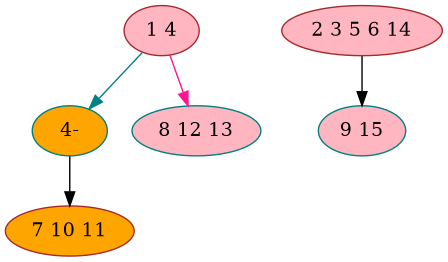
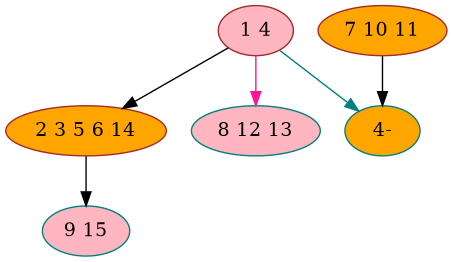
(362, 31) -> (86, 131)
none -> (182, 75)
(70, 174) -> (382, 74)
